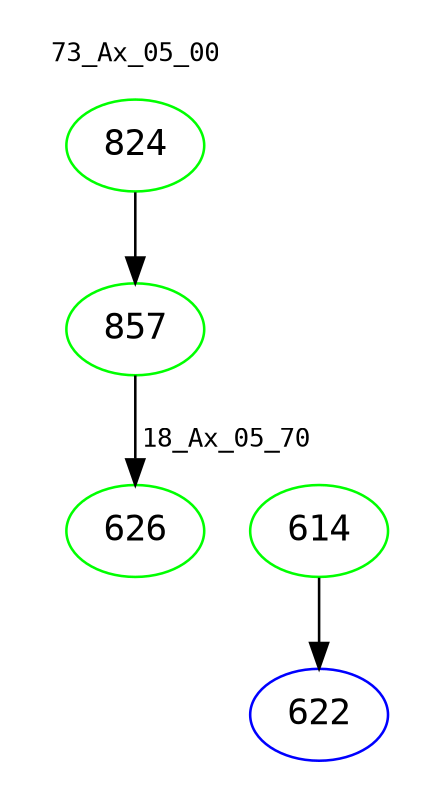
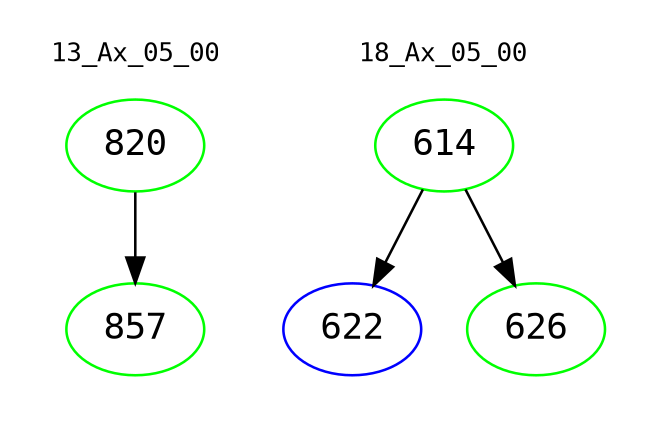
(137, 55) -> (137, 55)
(135, 146) -> (135, 146)
(135, 432) -> (484, 226)
(227, 440) -> (444, 55)
